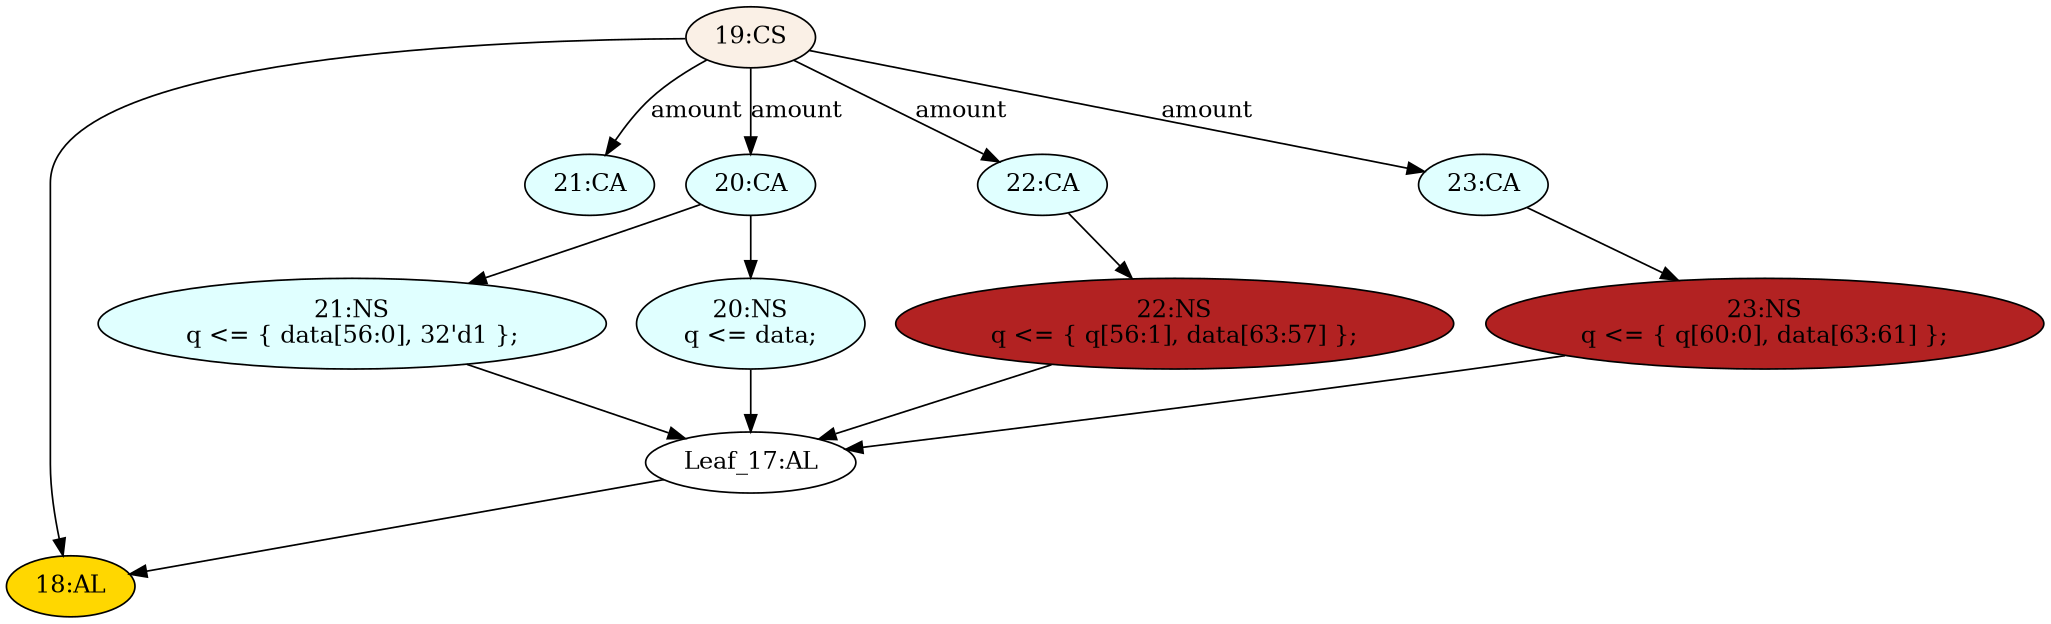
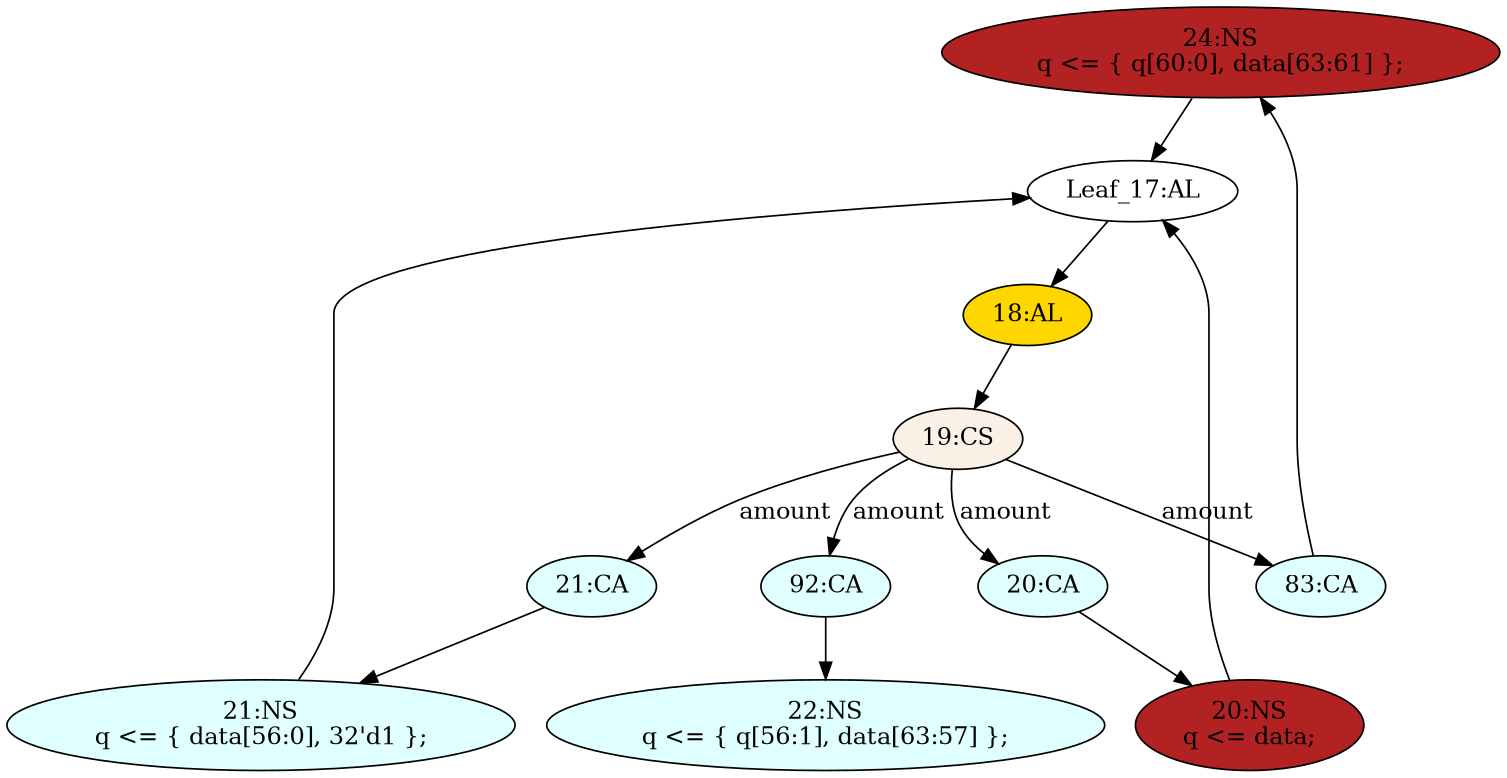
(172, 91) -> (997, 369)
(1042, 185) -> (826, 586)
(1483, 185) -> (1321, 586)
(593, 241) -> (460, 642)
(751, 324) -> (1250, 725)
(1175, 324) -> (826, 725)
(1765, 324) -> (1221, 52)
(944, 399) -> none
